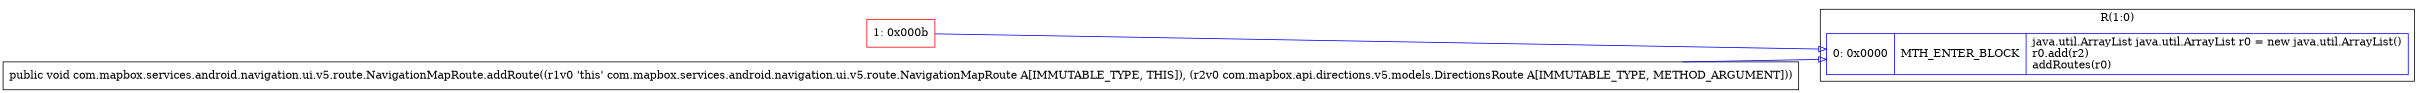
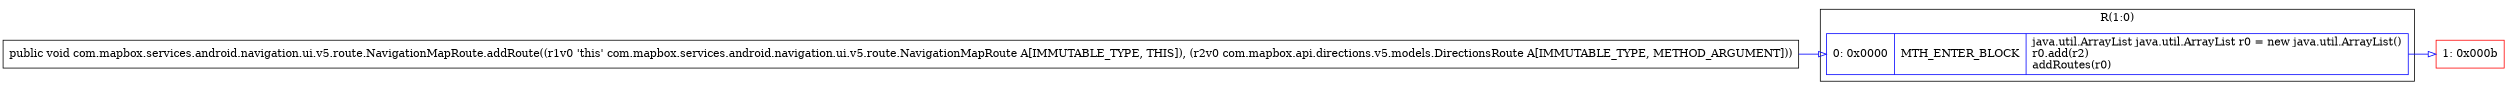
(1377, 41) -> (2419, 54)
